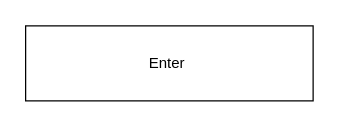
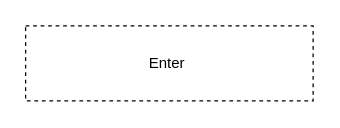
(169, 63) -> (169, 63)
